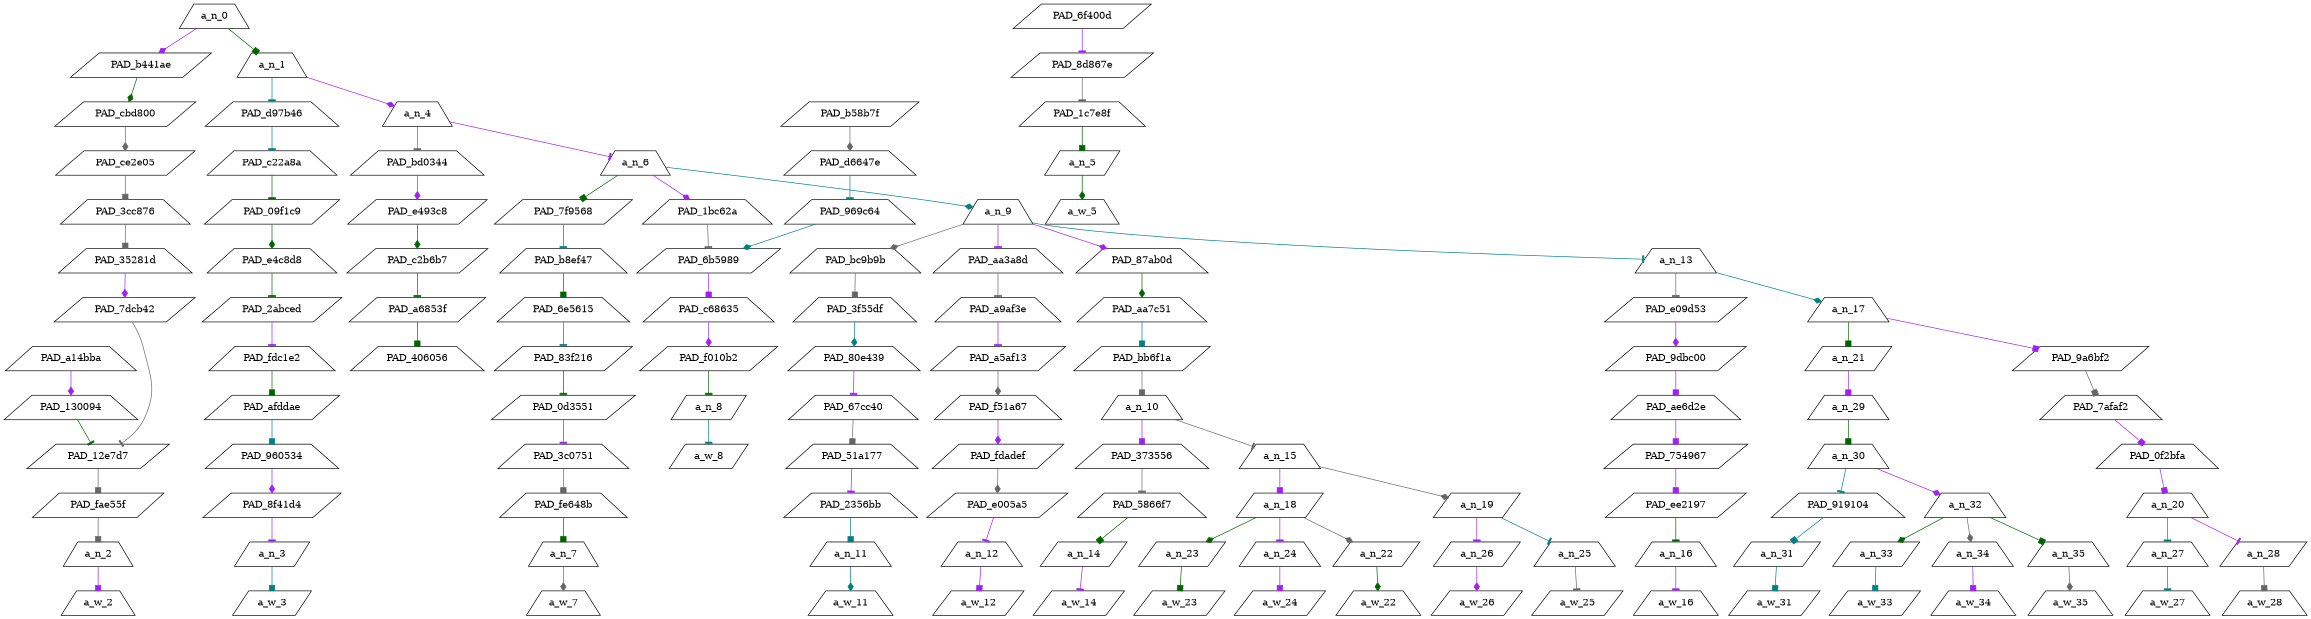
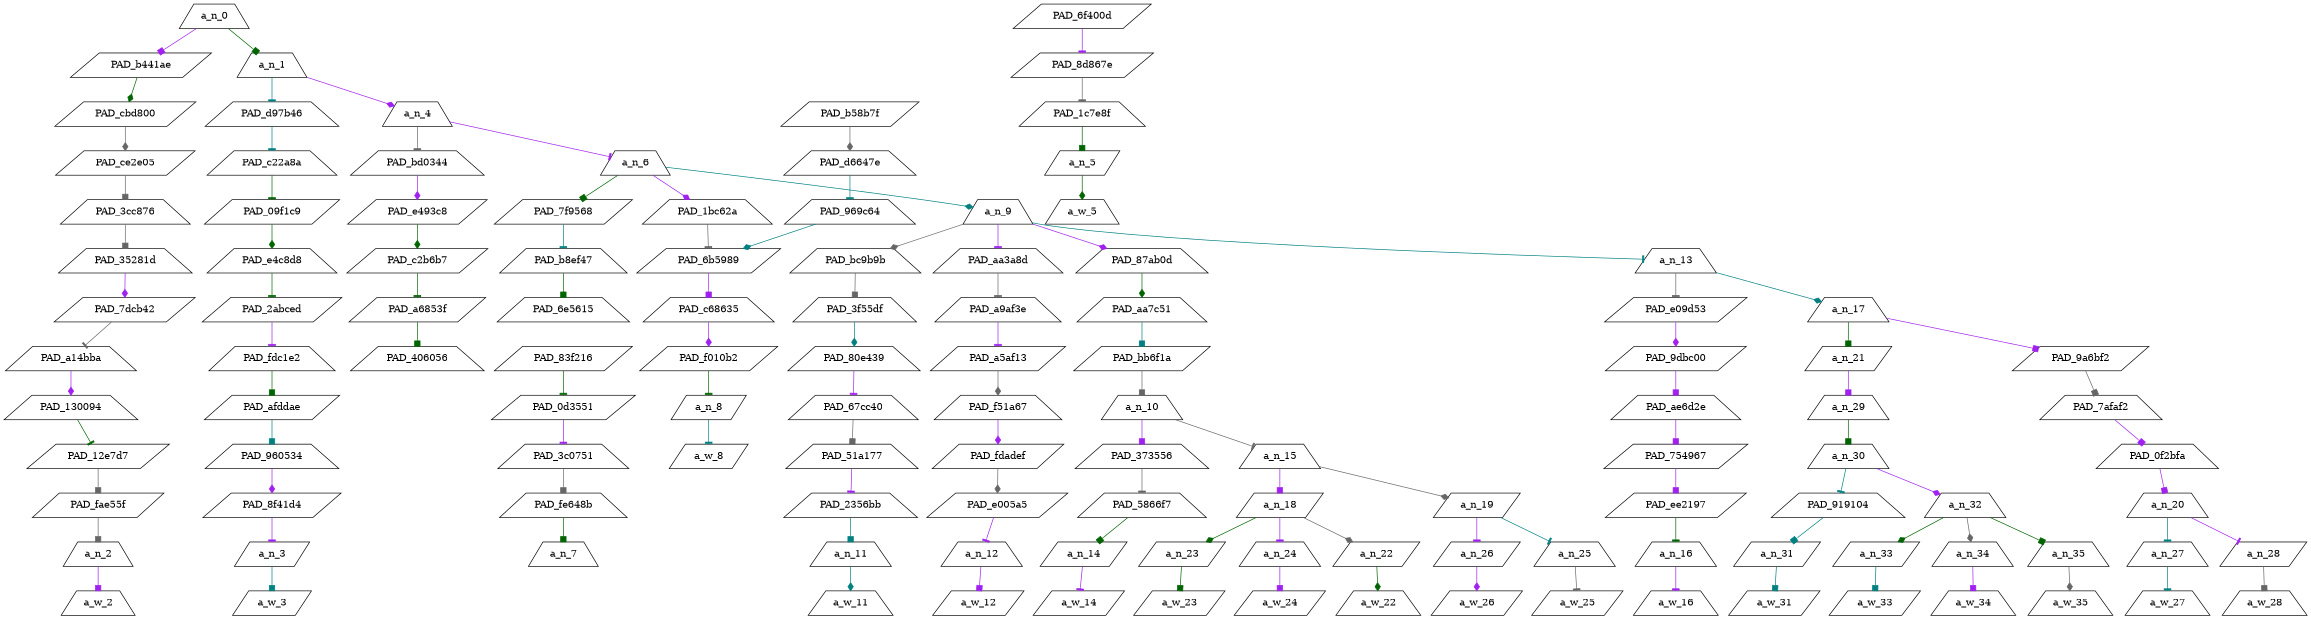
(181, 39) -> (181, 39)
(563, 333) -> none
(152, 385) -> (99, 333)
(563, 603) -> none
